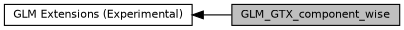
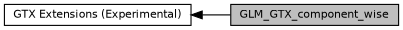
(98, 15) -> (98, 15)
